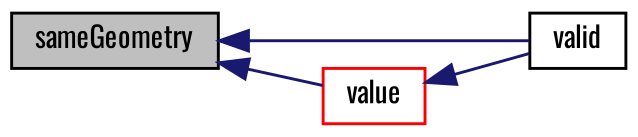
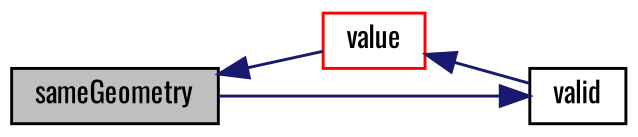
(389, 41) -> (359, 96)
